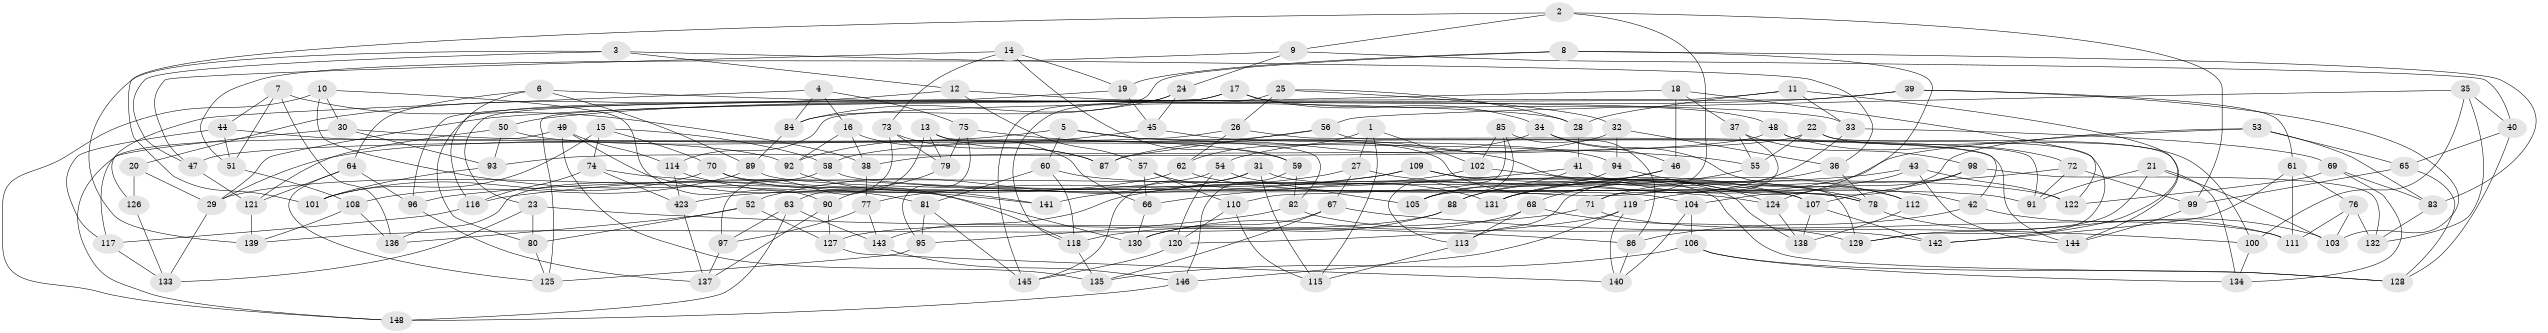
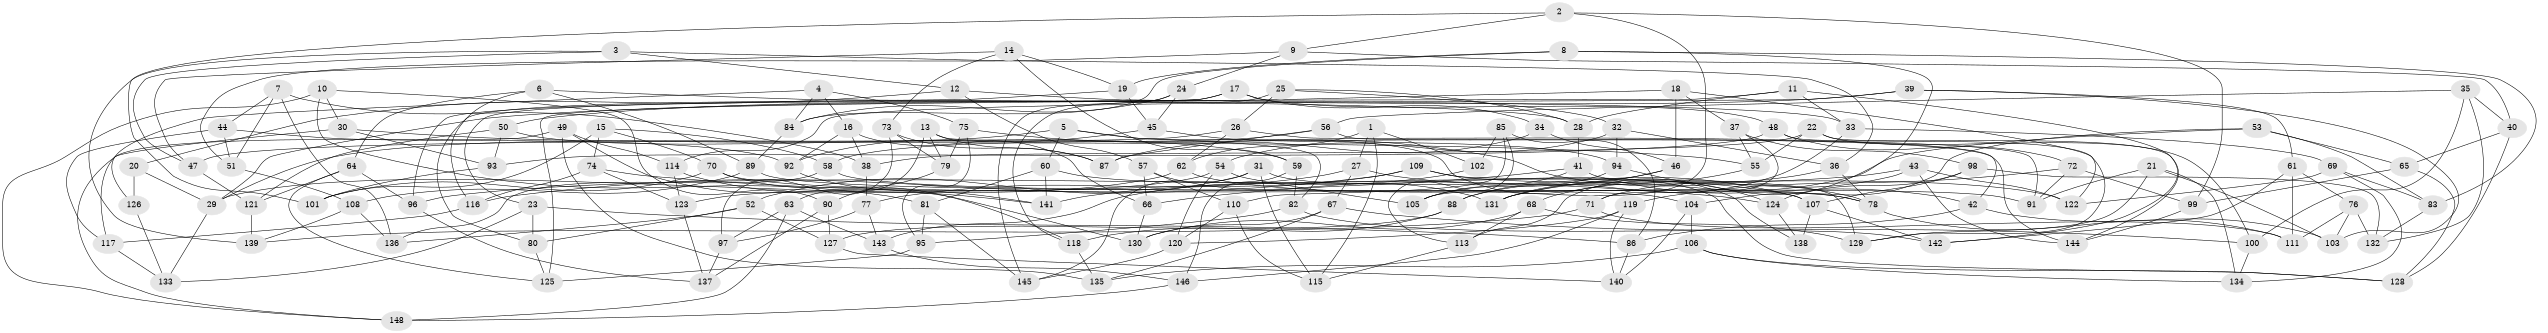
(1070, 204) -> (1046, 186)
(681, 205) -> (681, 205)
(1913, 205) -> none
